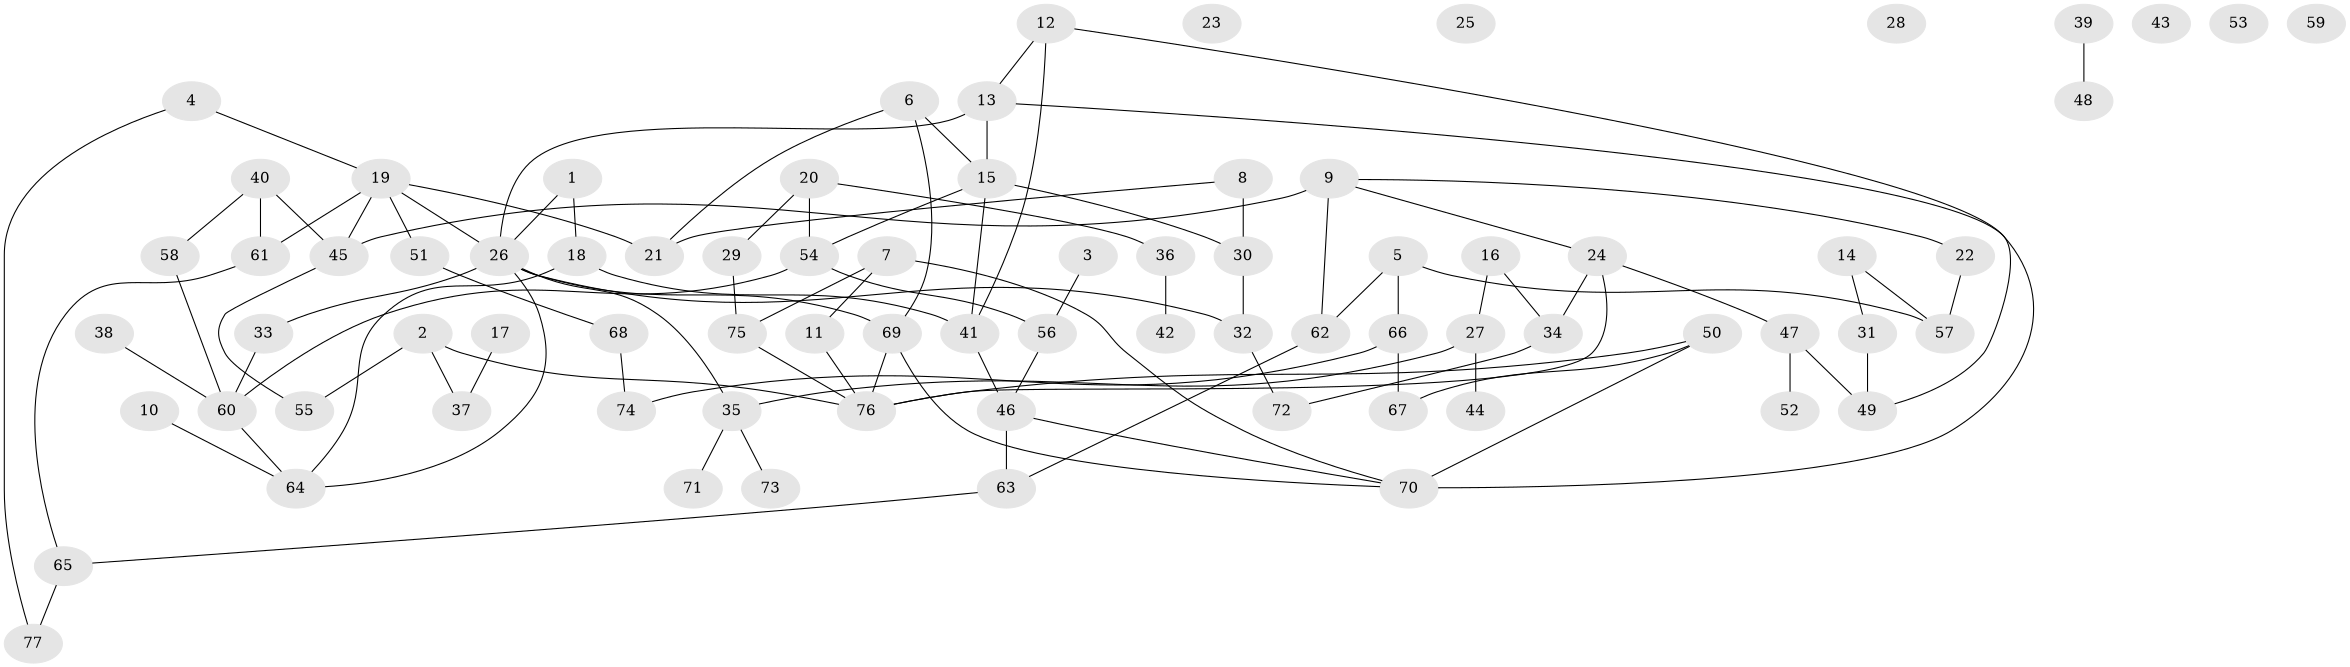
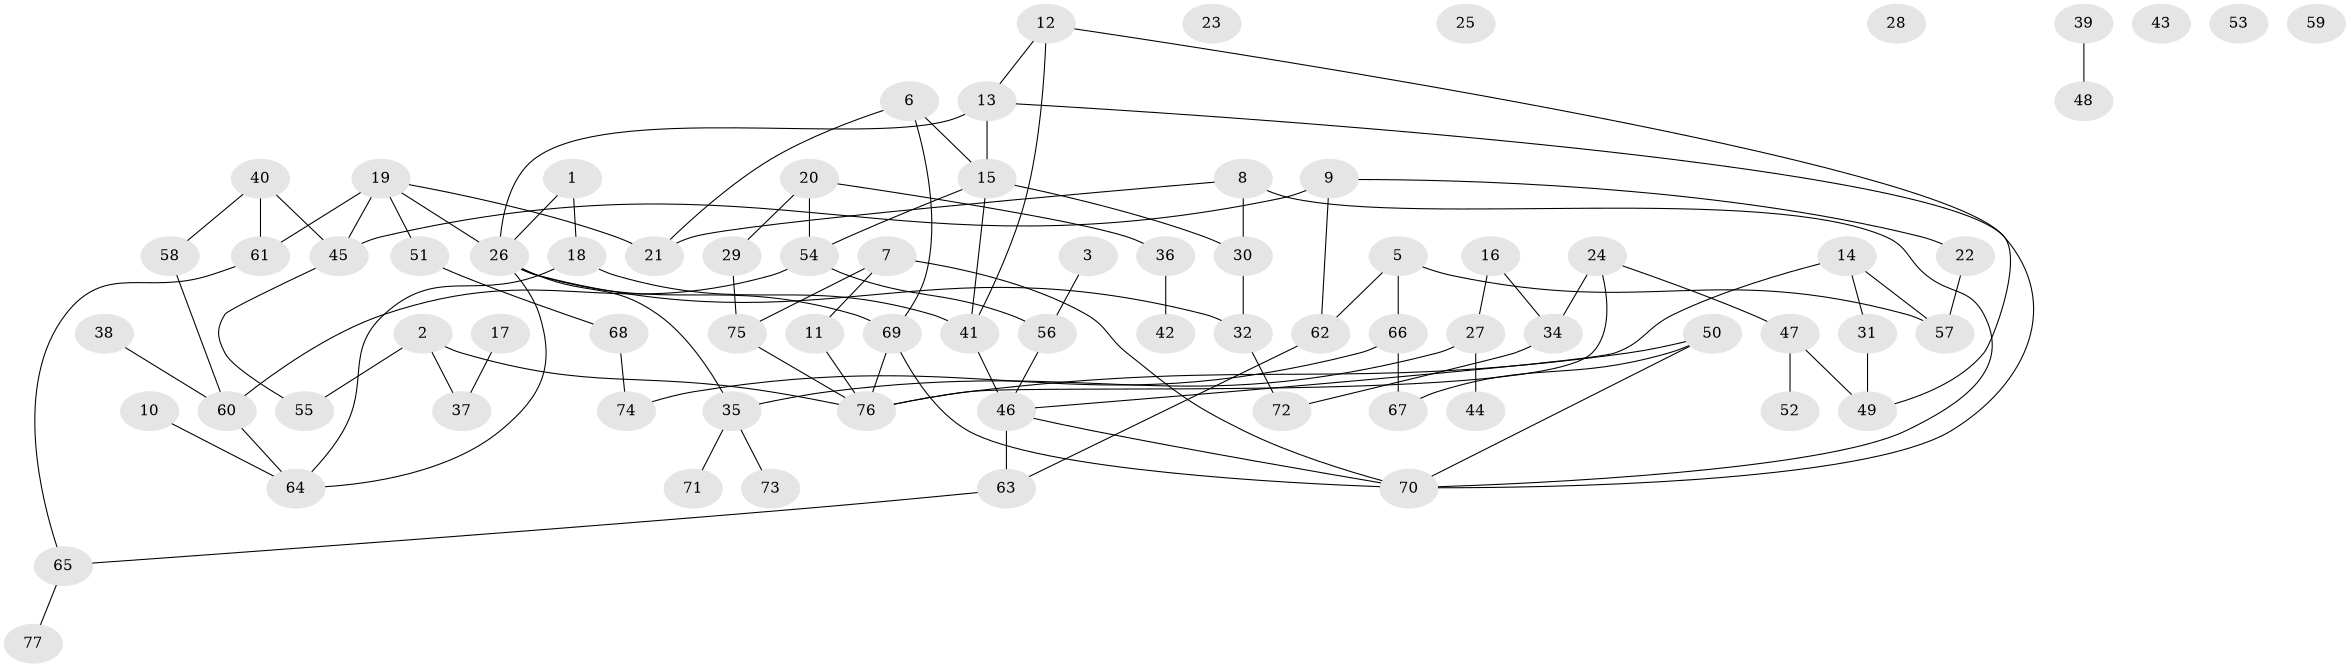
(192, 101) -> none
(1463, 217) -> none
none -> (1936, 282)
(264, 334) -> none
none -> (1636, 342)
